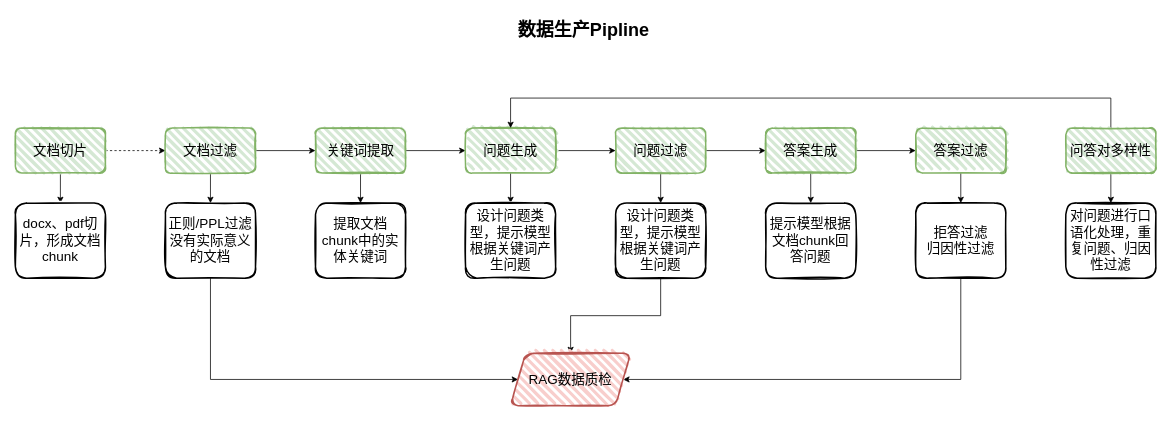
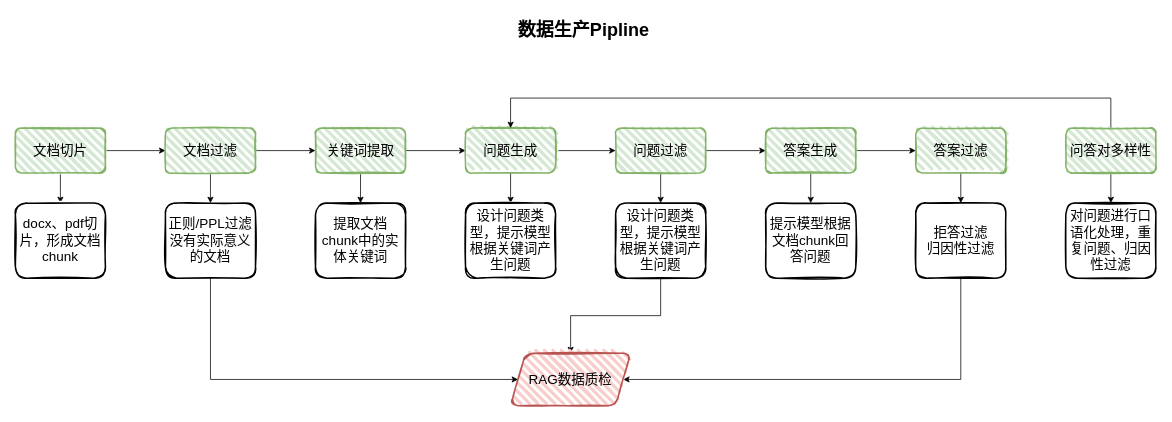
(132, 150) -> (132, 150)
